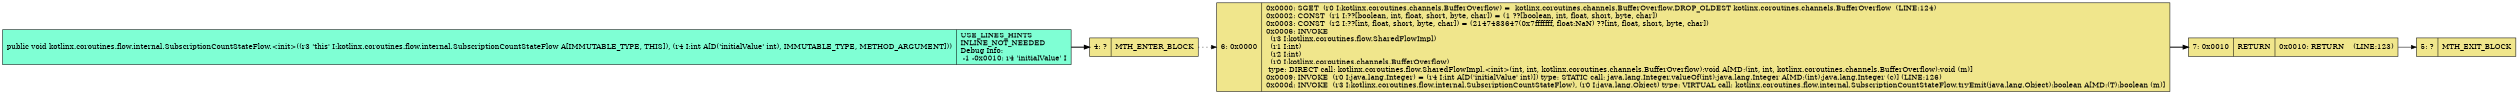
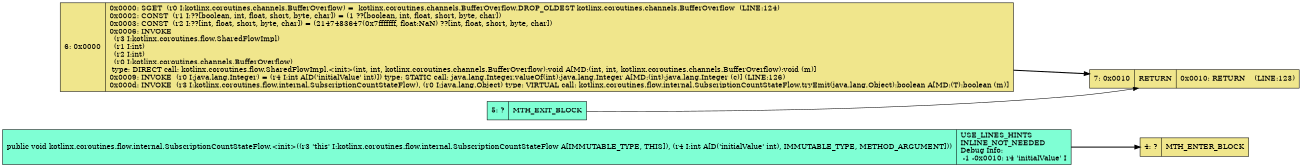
(1205, 47) -> none
(2405, 47) -> (860, 108)
(2466, 47) -> (537, 111)
